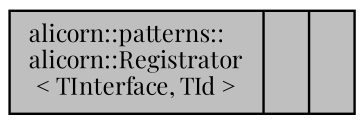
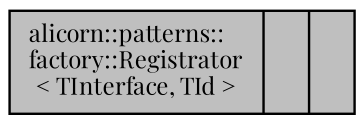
(137, 61) -> (137, 61)
